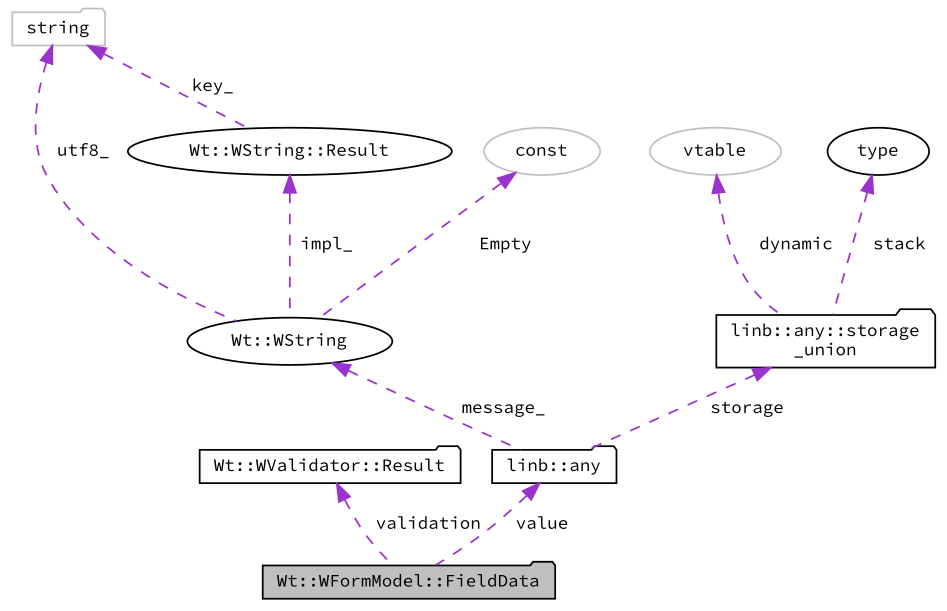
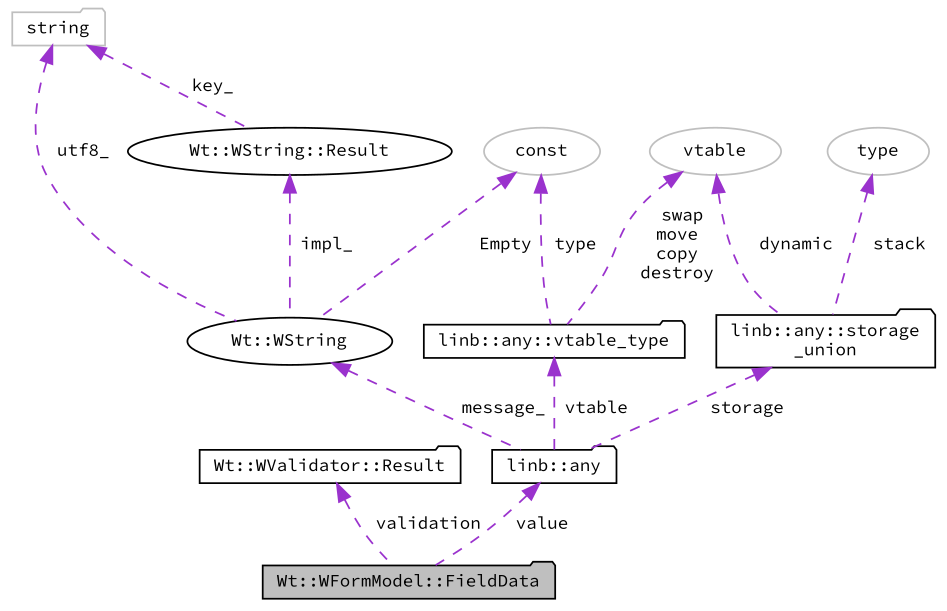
(878, 151) -> (878, 151)
none -> (554, 341)
